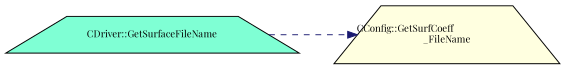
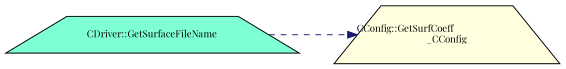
(447, 35) -> (447, 35)
